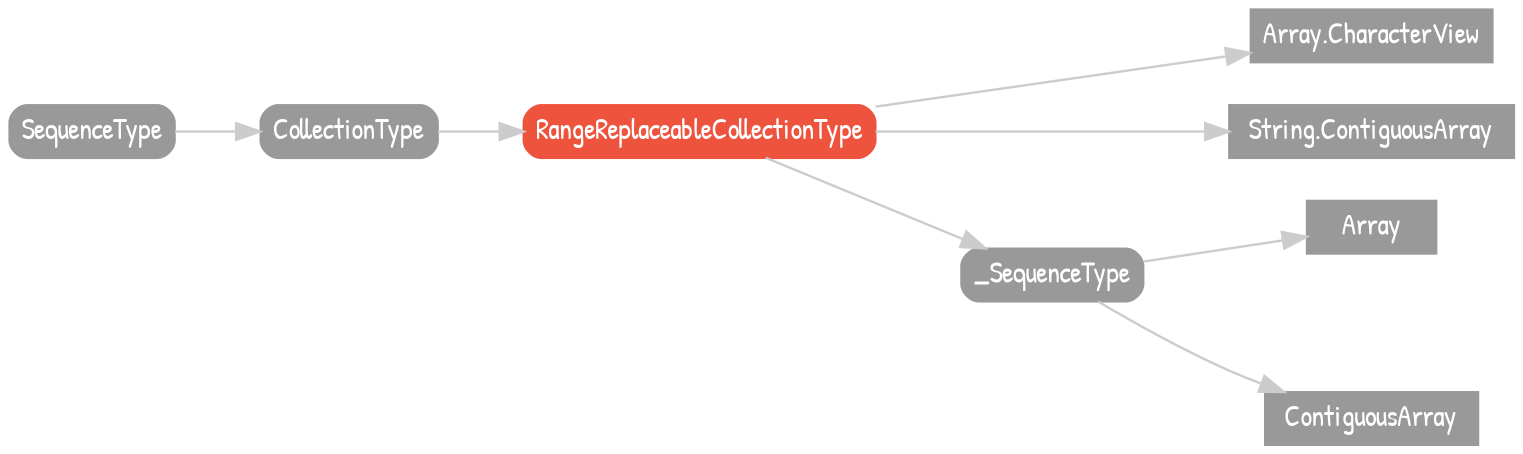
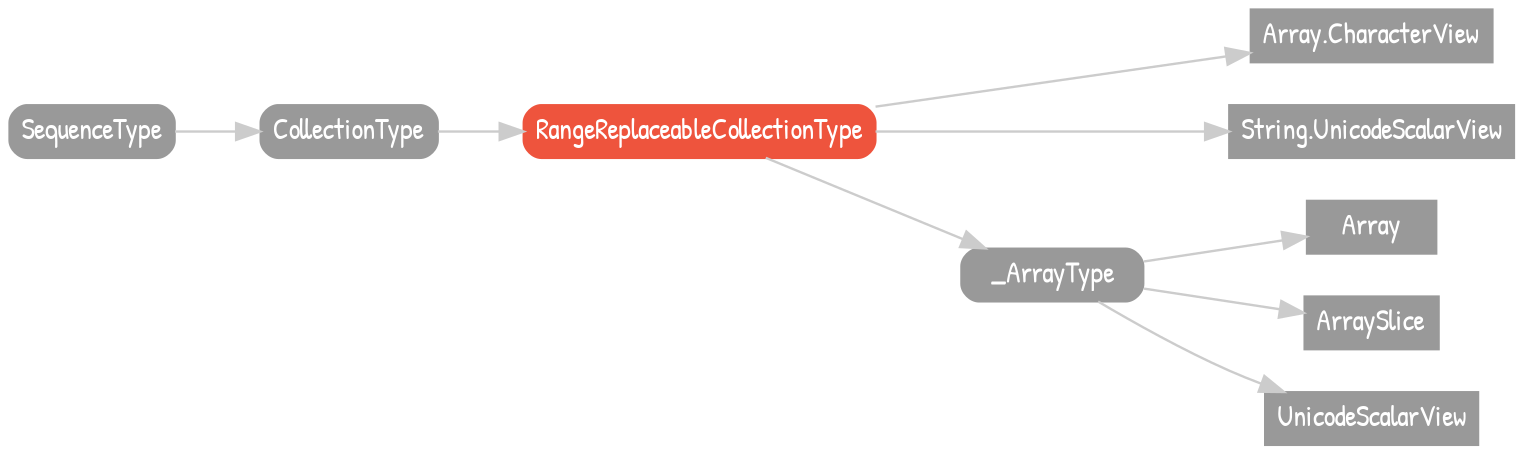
(1372, 132) -> (1372, 132)
(1052, 275) -> (1052, 275)
none -> (1372, 323)
(1372, 419) -> (1372, 419)
